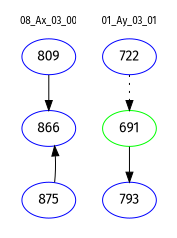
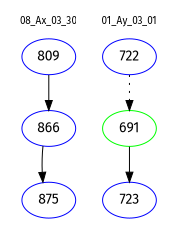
(49, 21) -> (49, 21)
(55, 169) -> (42, 159)
(129, 200) -> (129, 200)
